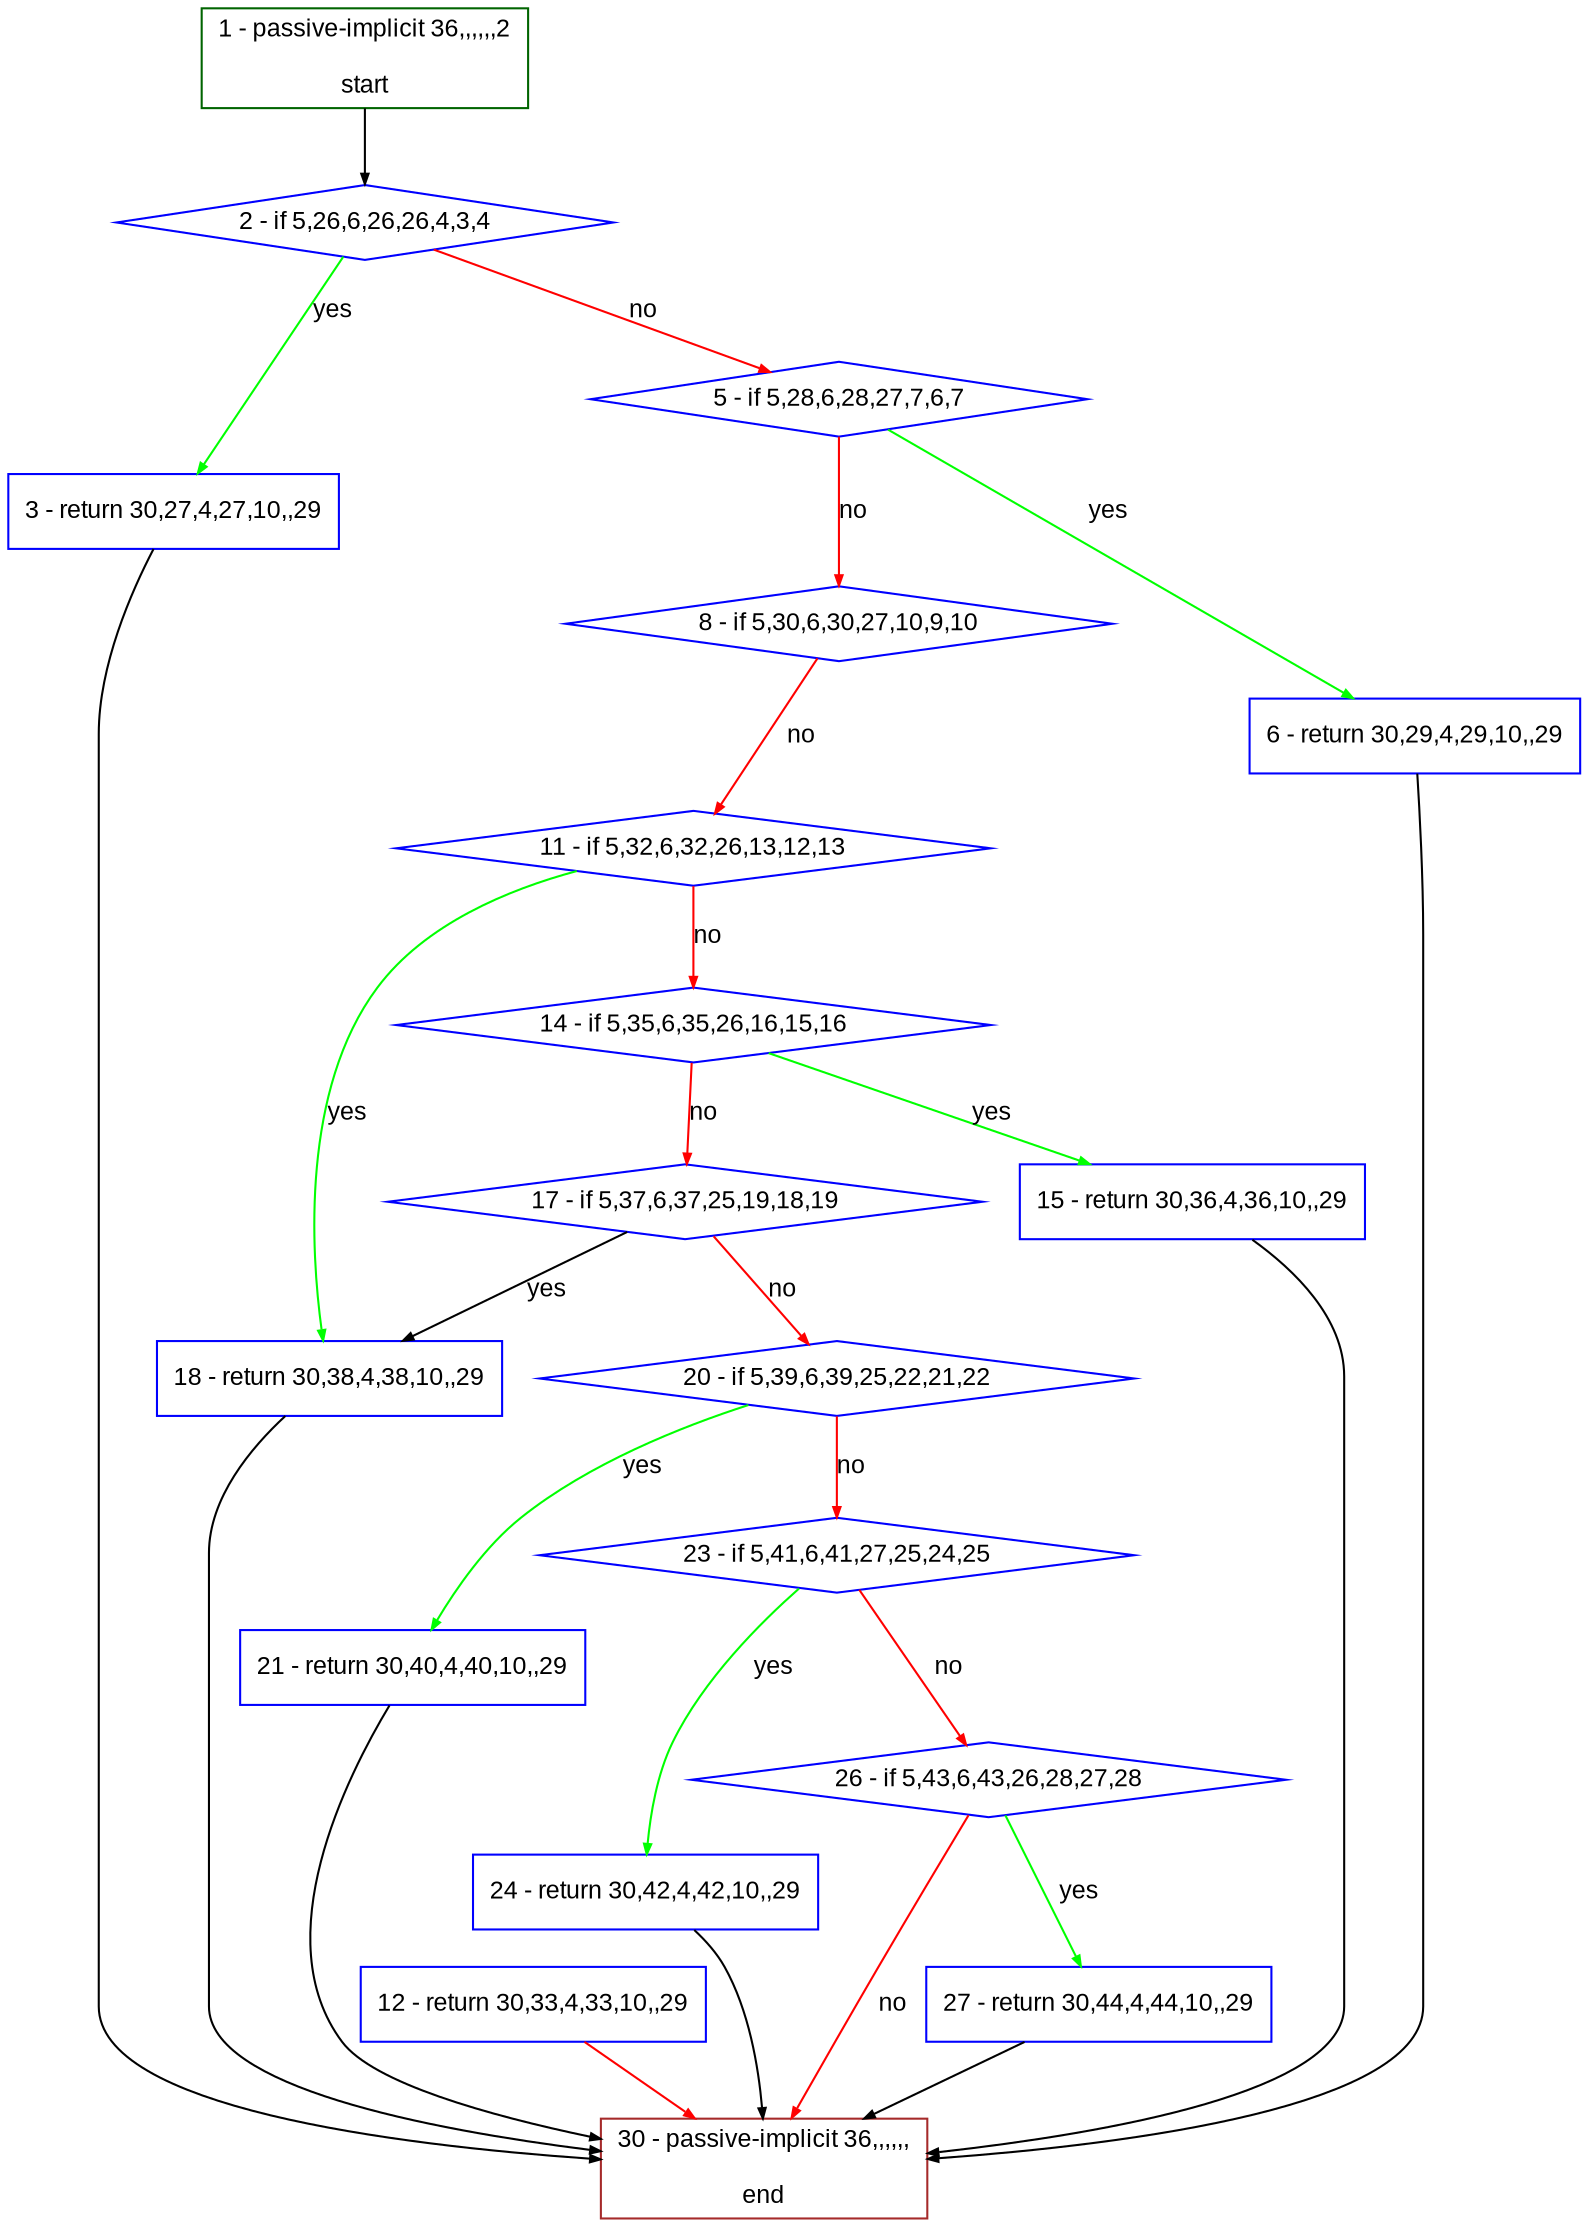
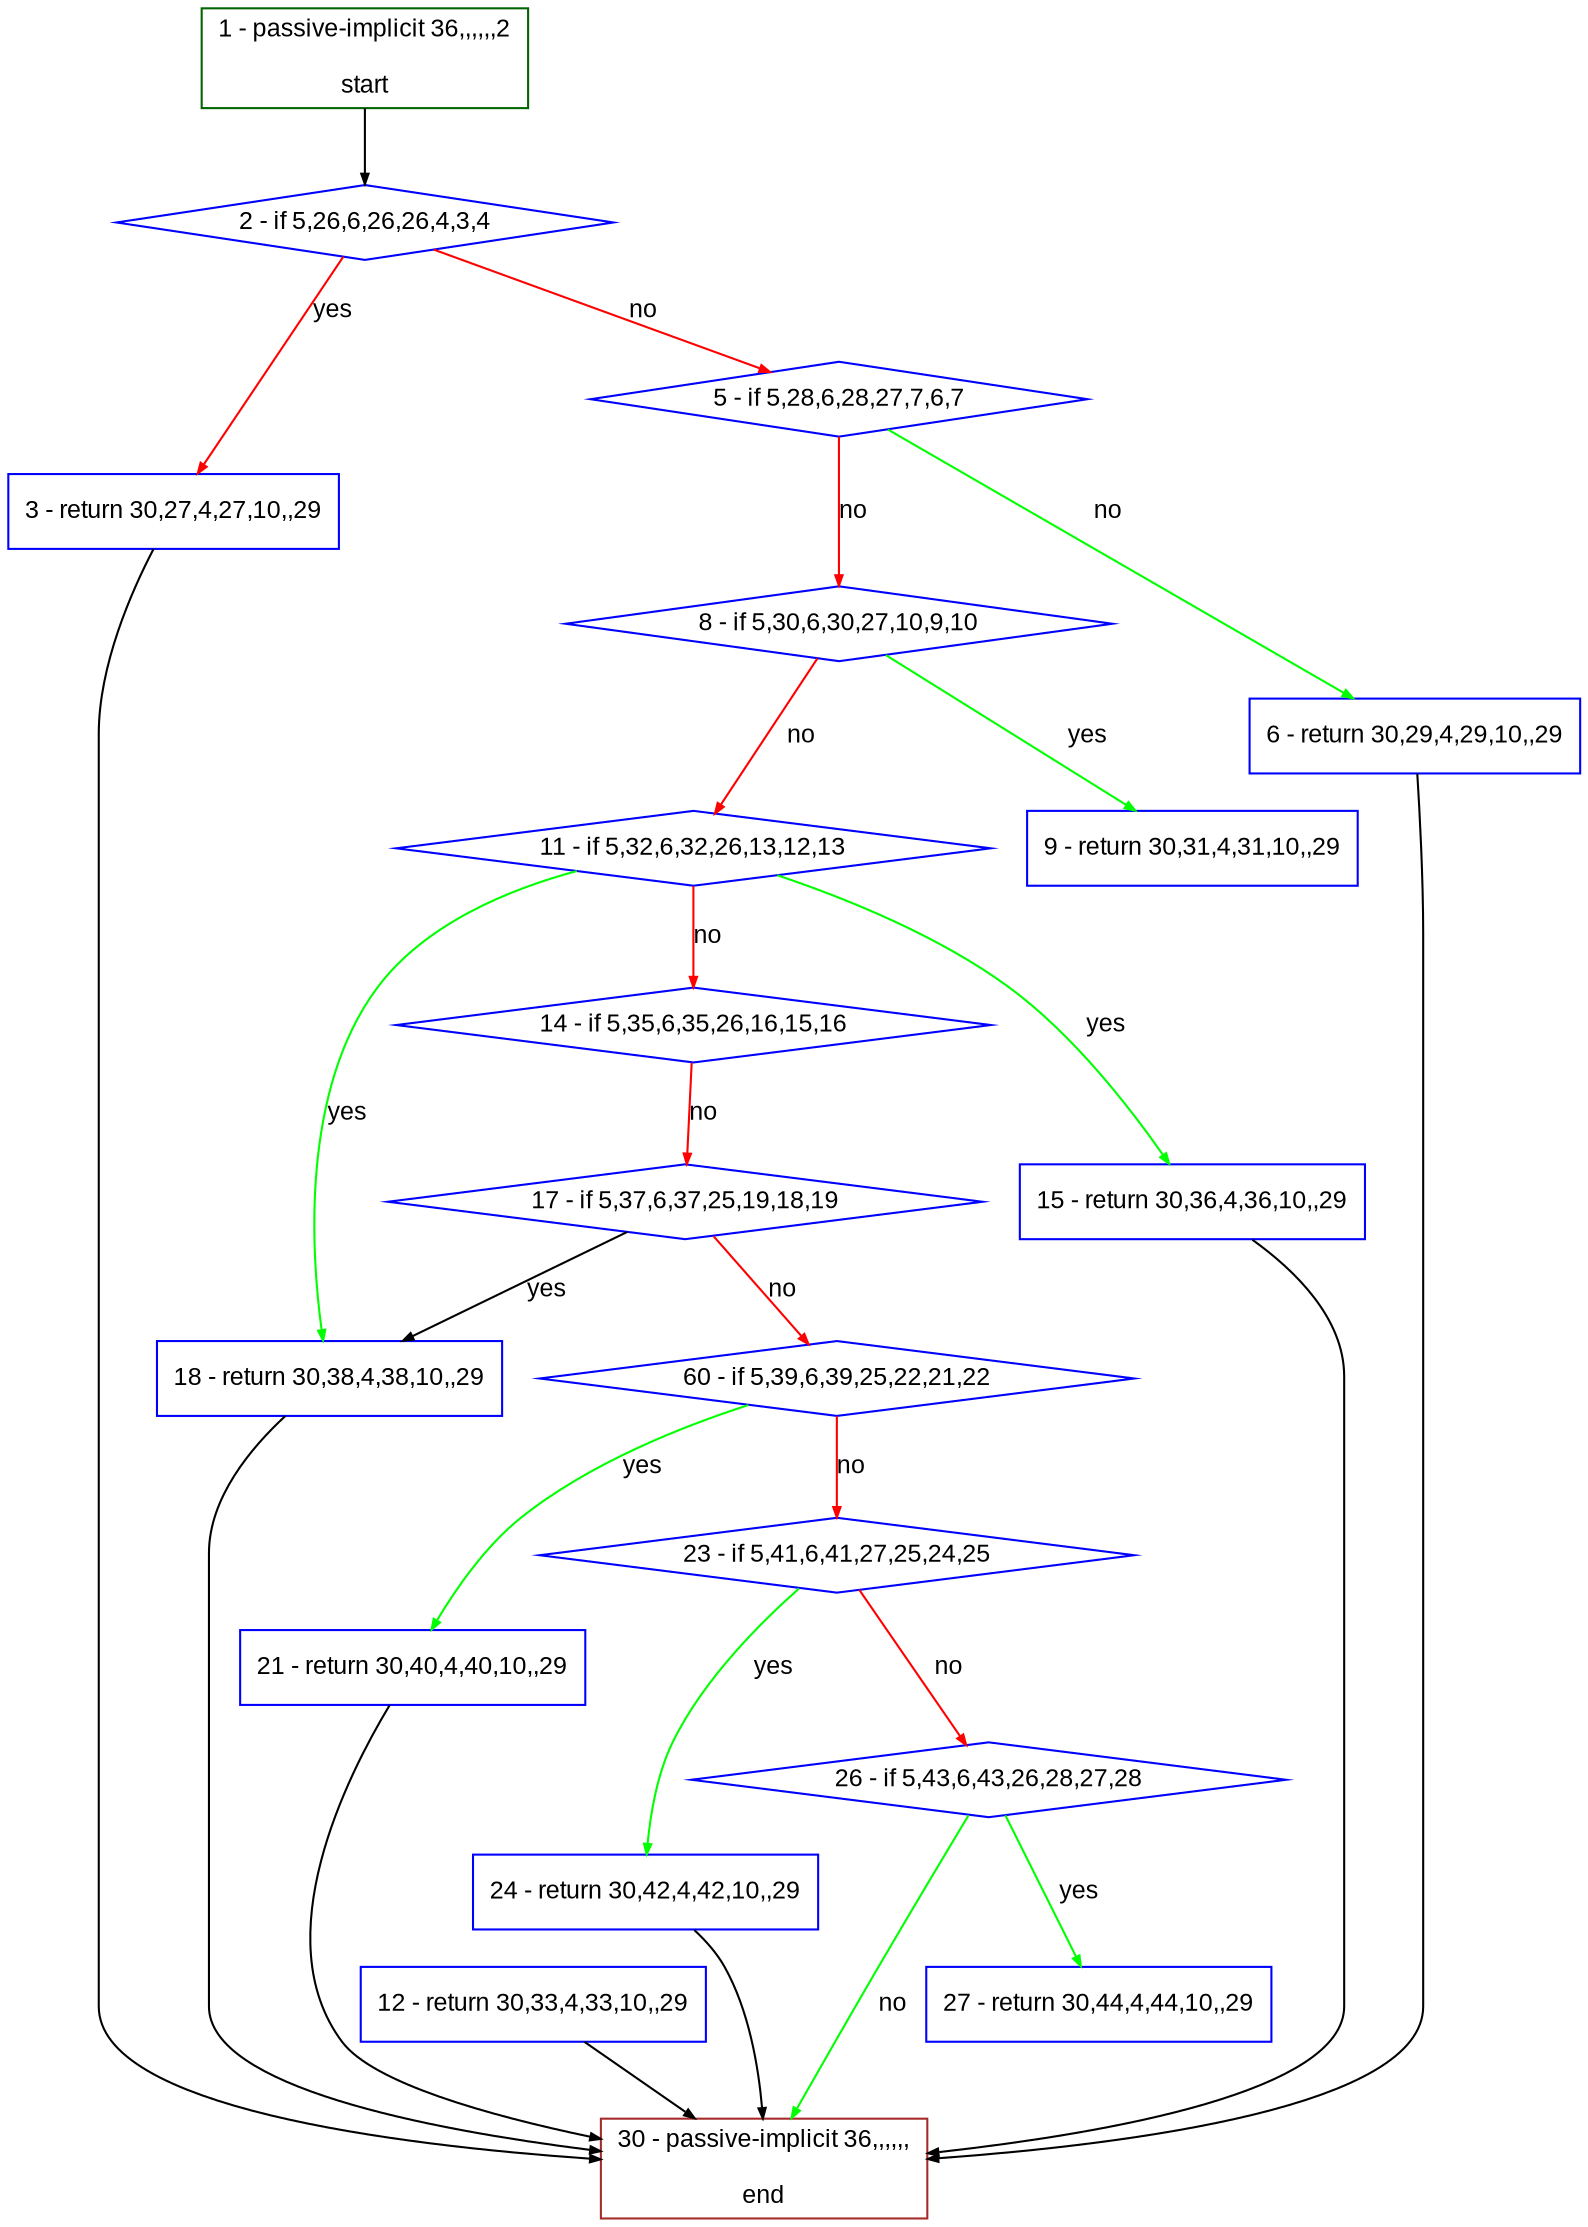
(274, 361) -> (274, 361)
(1108, 511) -> (1108, 511)
none -> (1192, 848)
(924, 1107) -> (997, 979)
(837, 1378) -> (837, 1378)
(882, 1961) -> (882, 1961)
(635, 2077) -> (635, 2077)
(949, 2078) -> none
